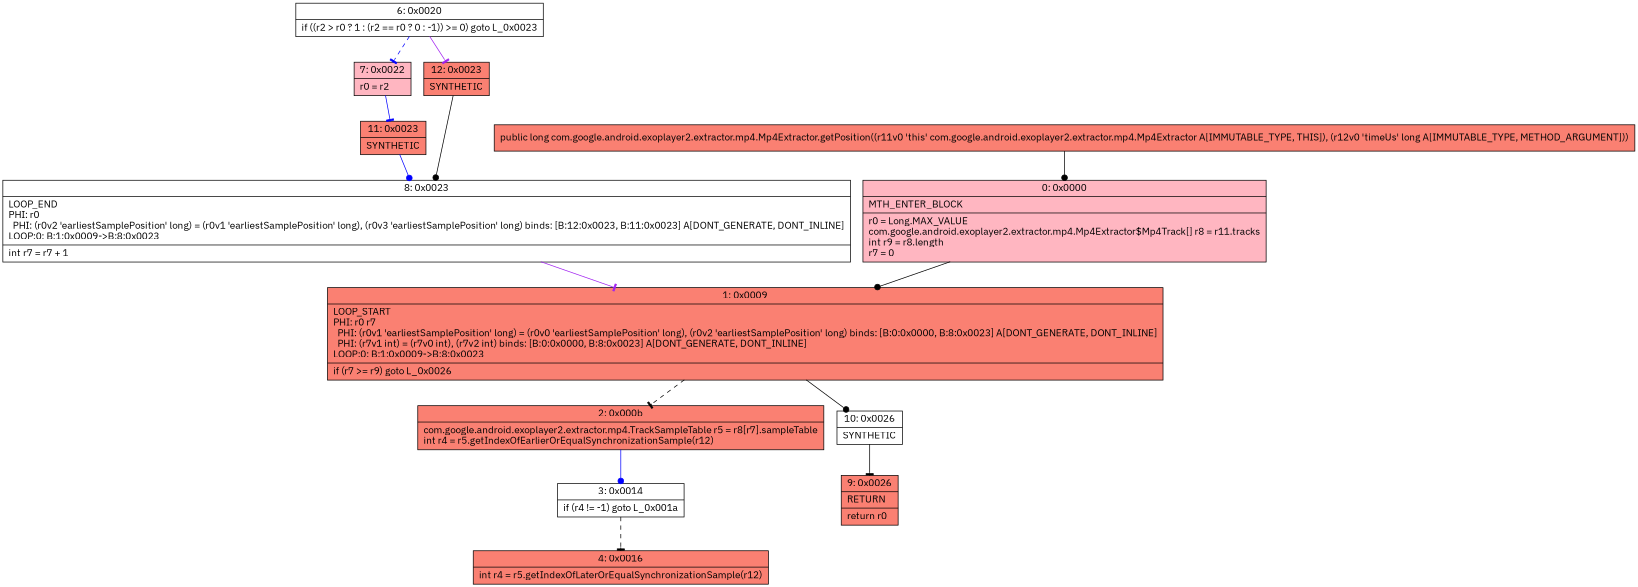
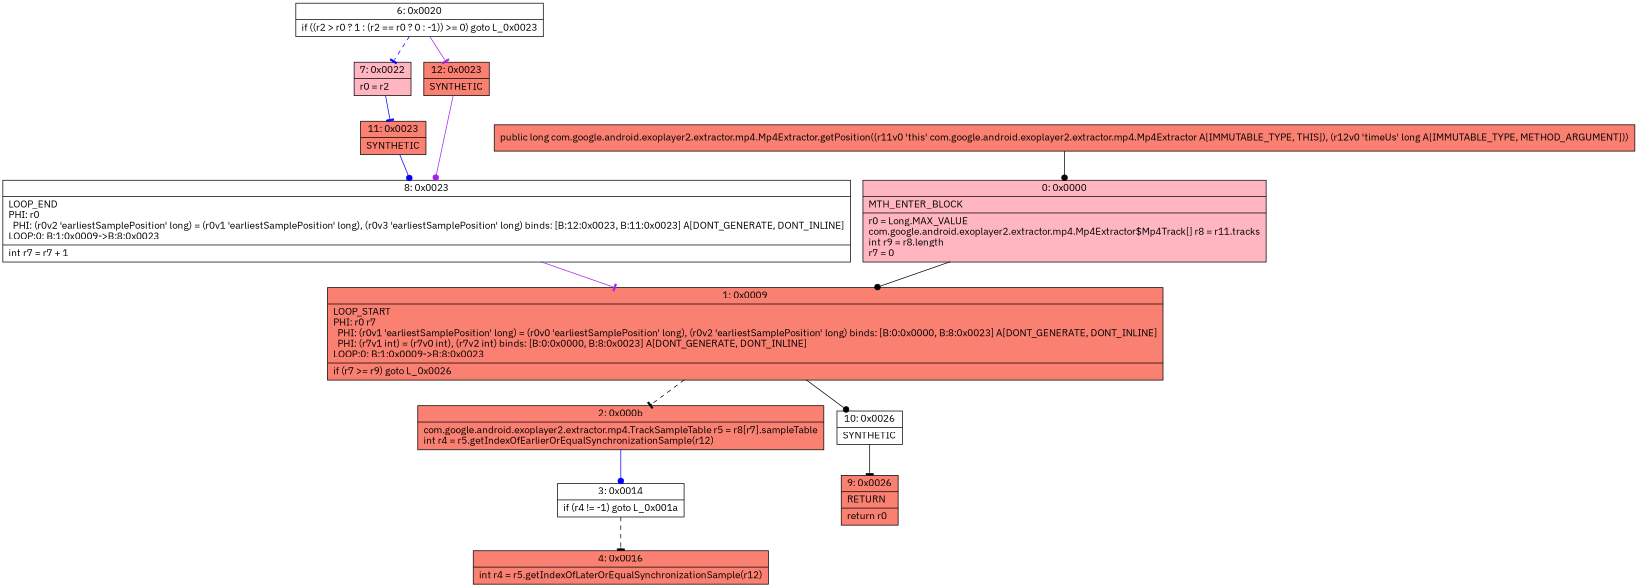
(445, 135) -> (445, 135)
